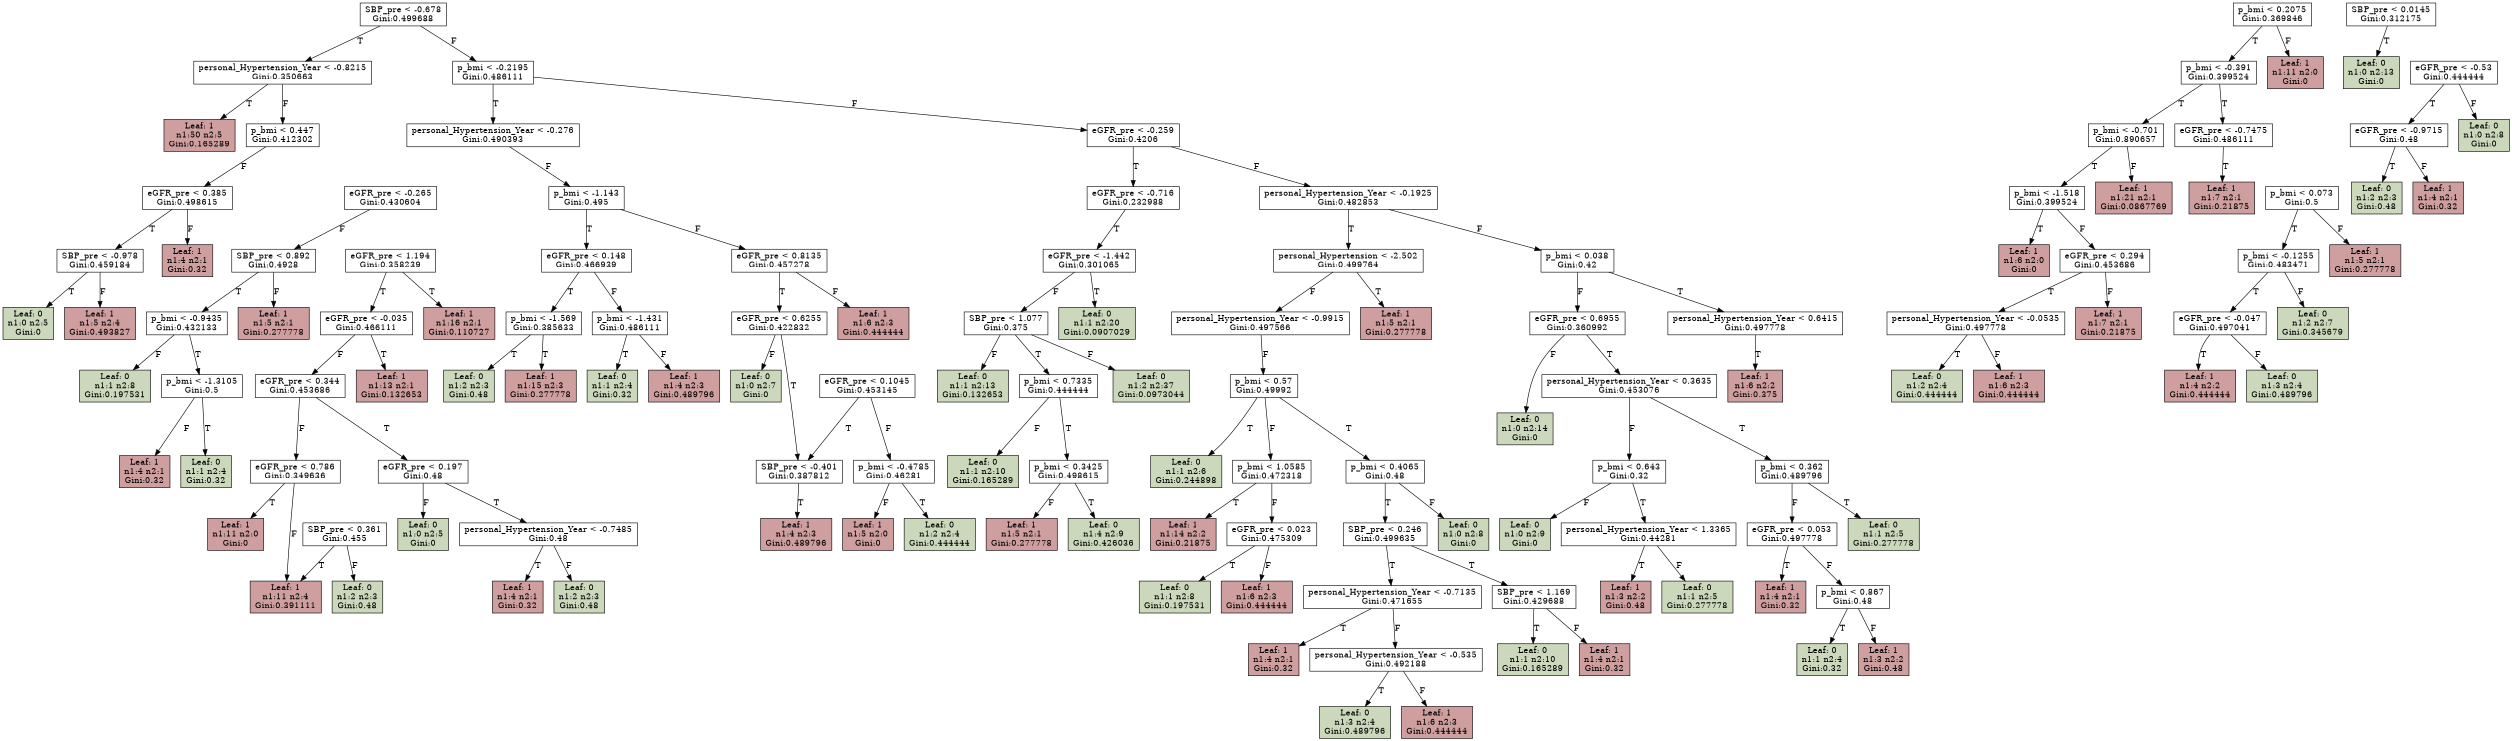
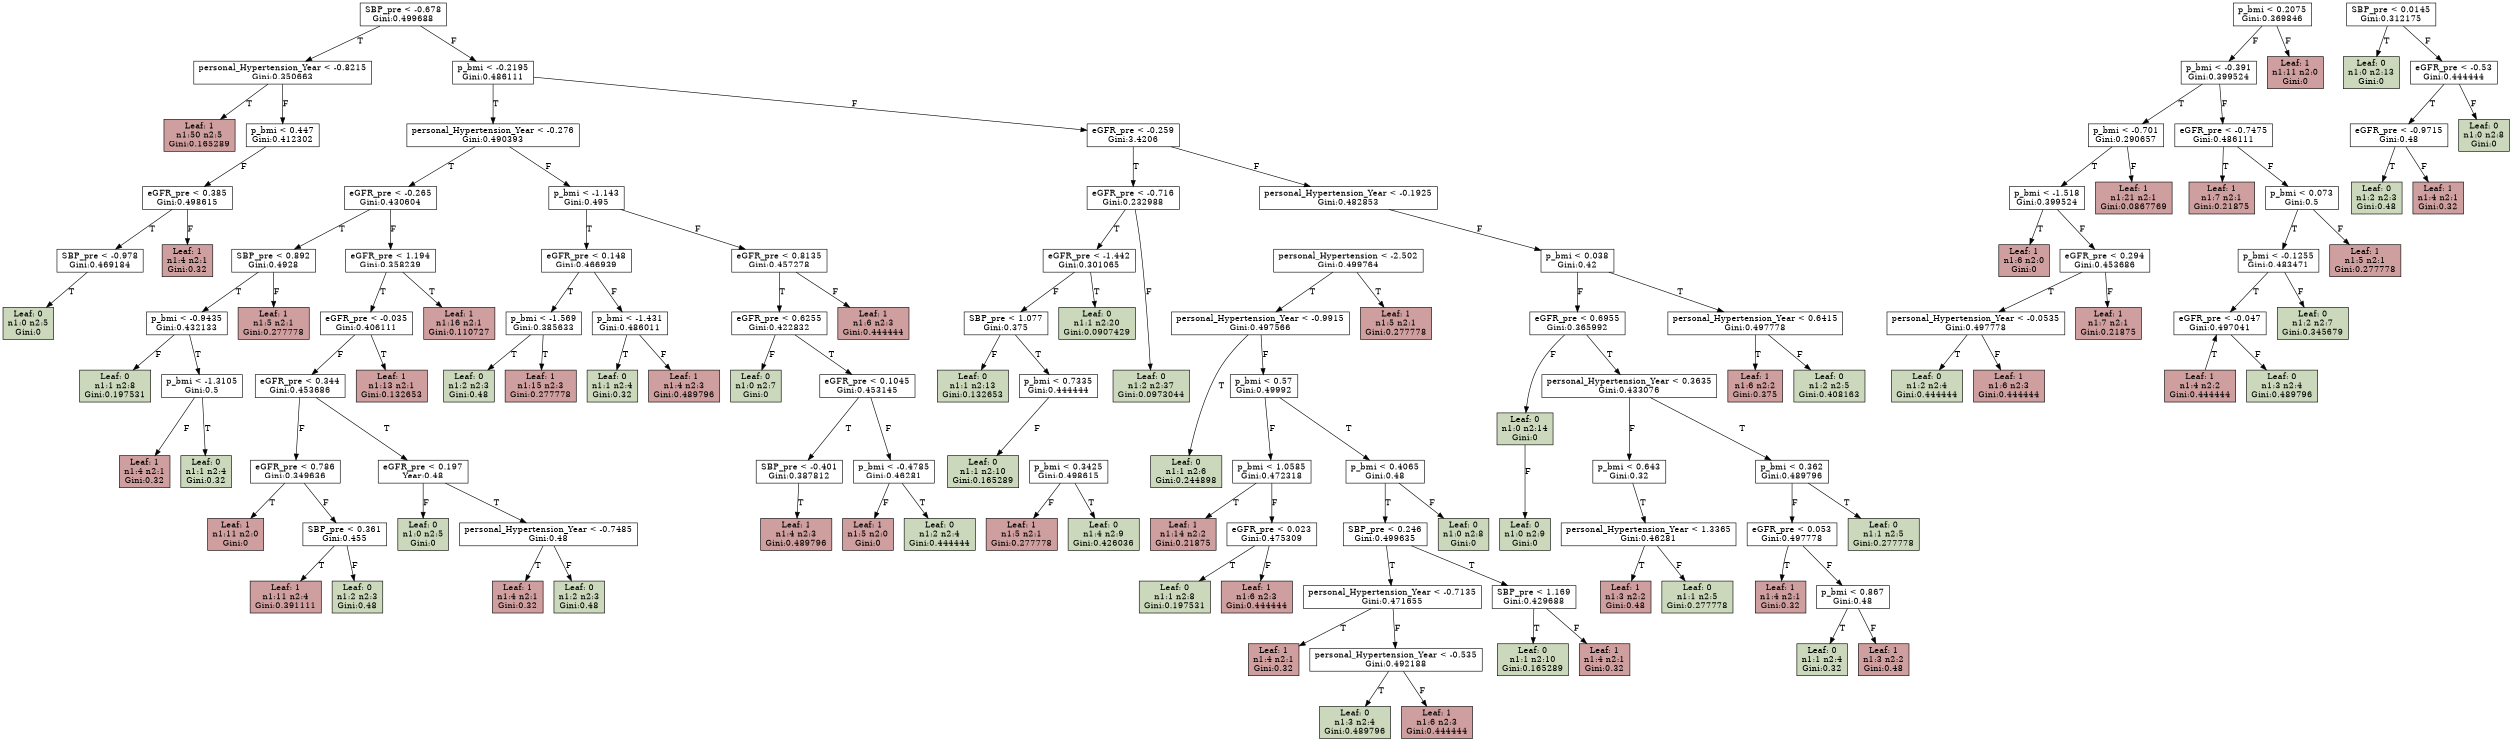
(2256, 41) -> (2256, 41)
none -> (2420, 41)
(2225, 104) -> (2225, 104)
(1133, 135) -> (1133, 135)
(2126, 135) -> (2126, 135)
none -> (445, 165)
none -> (2260, 165)
none -> (391, 226)
(1348, 226) -> none
(342, 229) -> (342, 229)
(100, 261) -> (100, 261)
(1313, 292) -> (1313, 292)
(100, 323) -> none
(366, 323) -> (366, 323)
(630, 323) -> (630, 323)
(1097, 323) -> (1097, 323)
(1577, 323) -> (1577, 323)
(2201, 348) -> (2210, 355)
(1070, 351) -> (1145, 287)
(1629, 386) -> (1629, 386)
none -> (1829, 386)
(790, 394) -> (821, 353)
(1063, 426) -> none
(1237, 426) -> (1210, 387)
(423, 472) -> (423, 472)
(1583, 499) -> (1525, 479)
(290, 529) -> (318, 501)
(1649, 534) -> (1649, 534)
